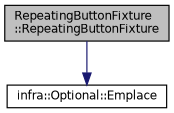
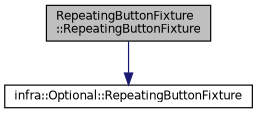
(87, 96) -> (129, 96)
